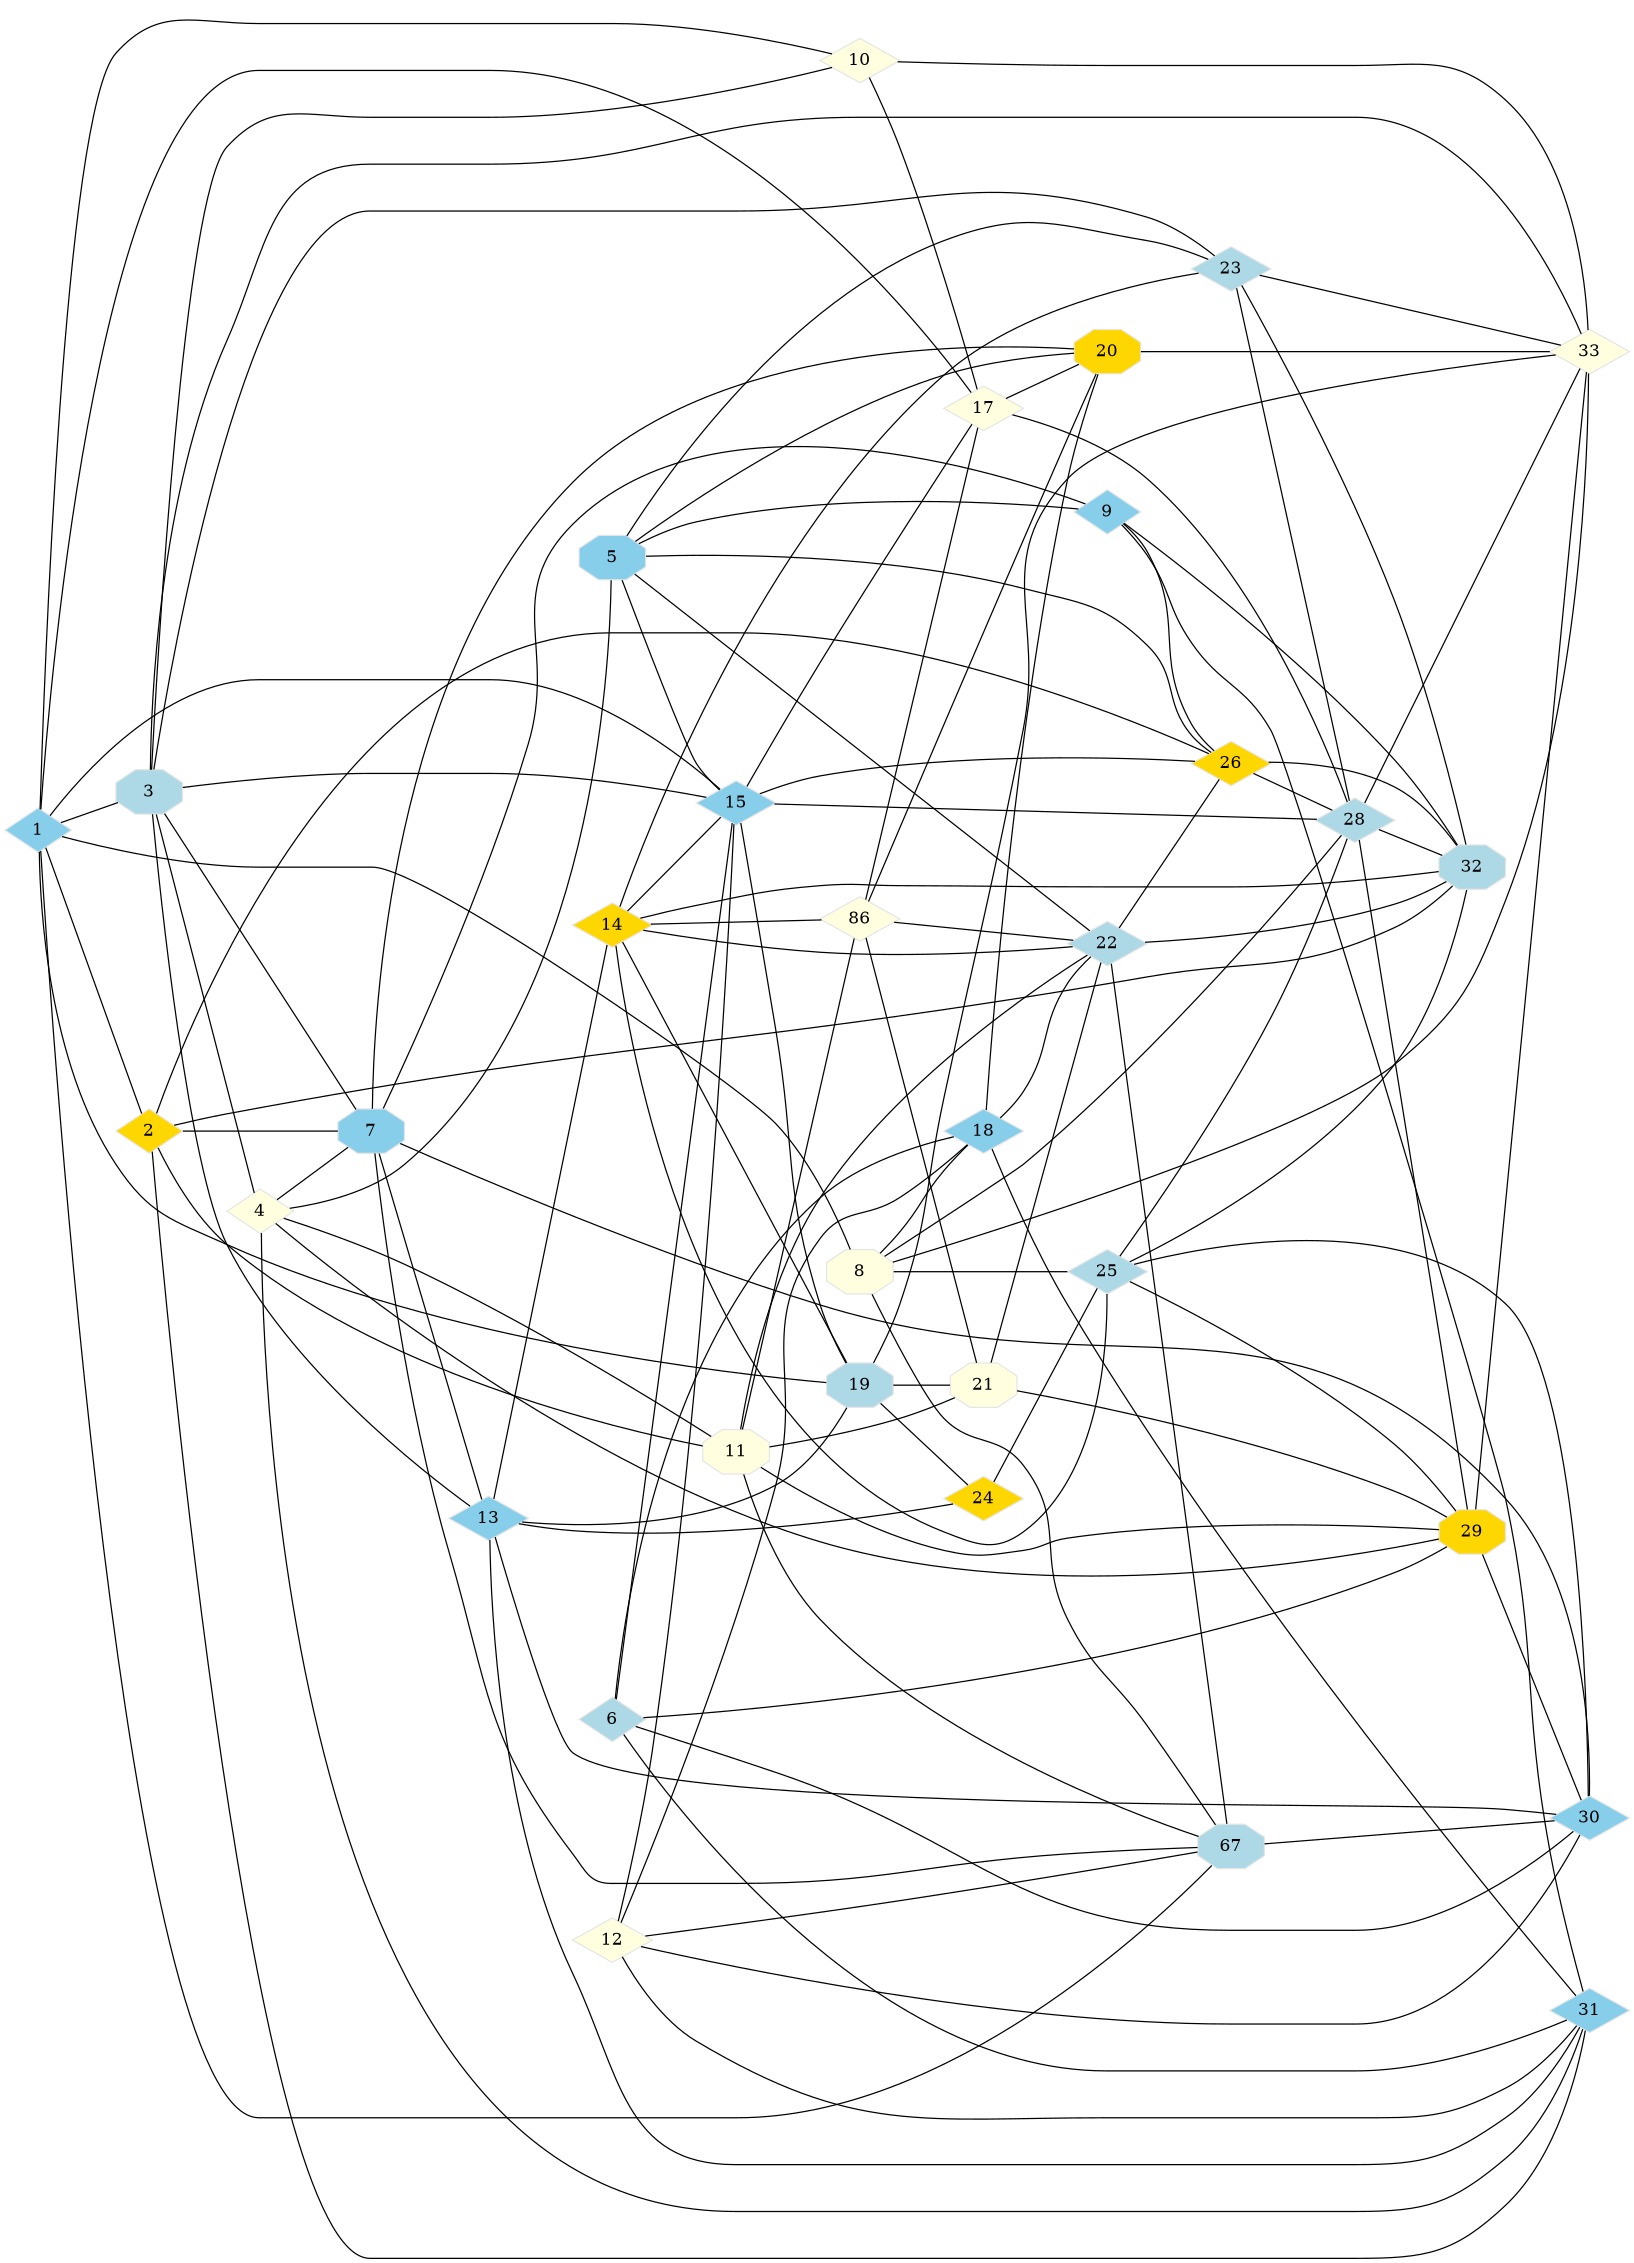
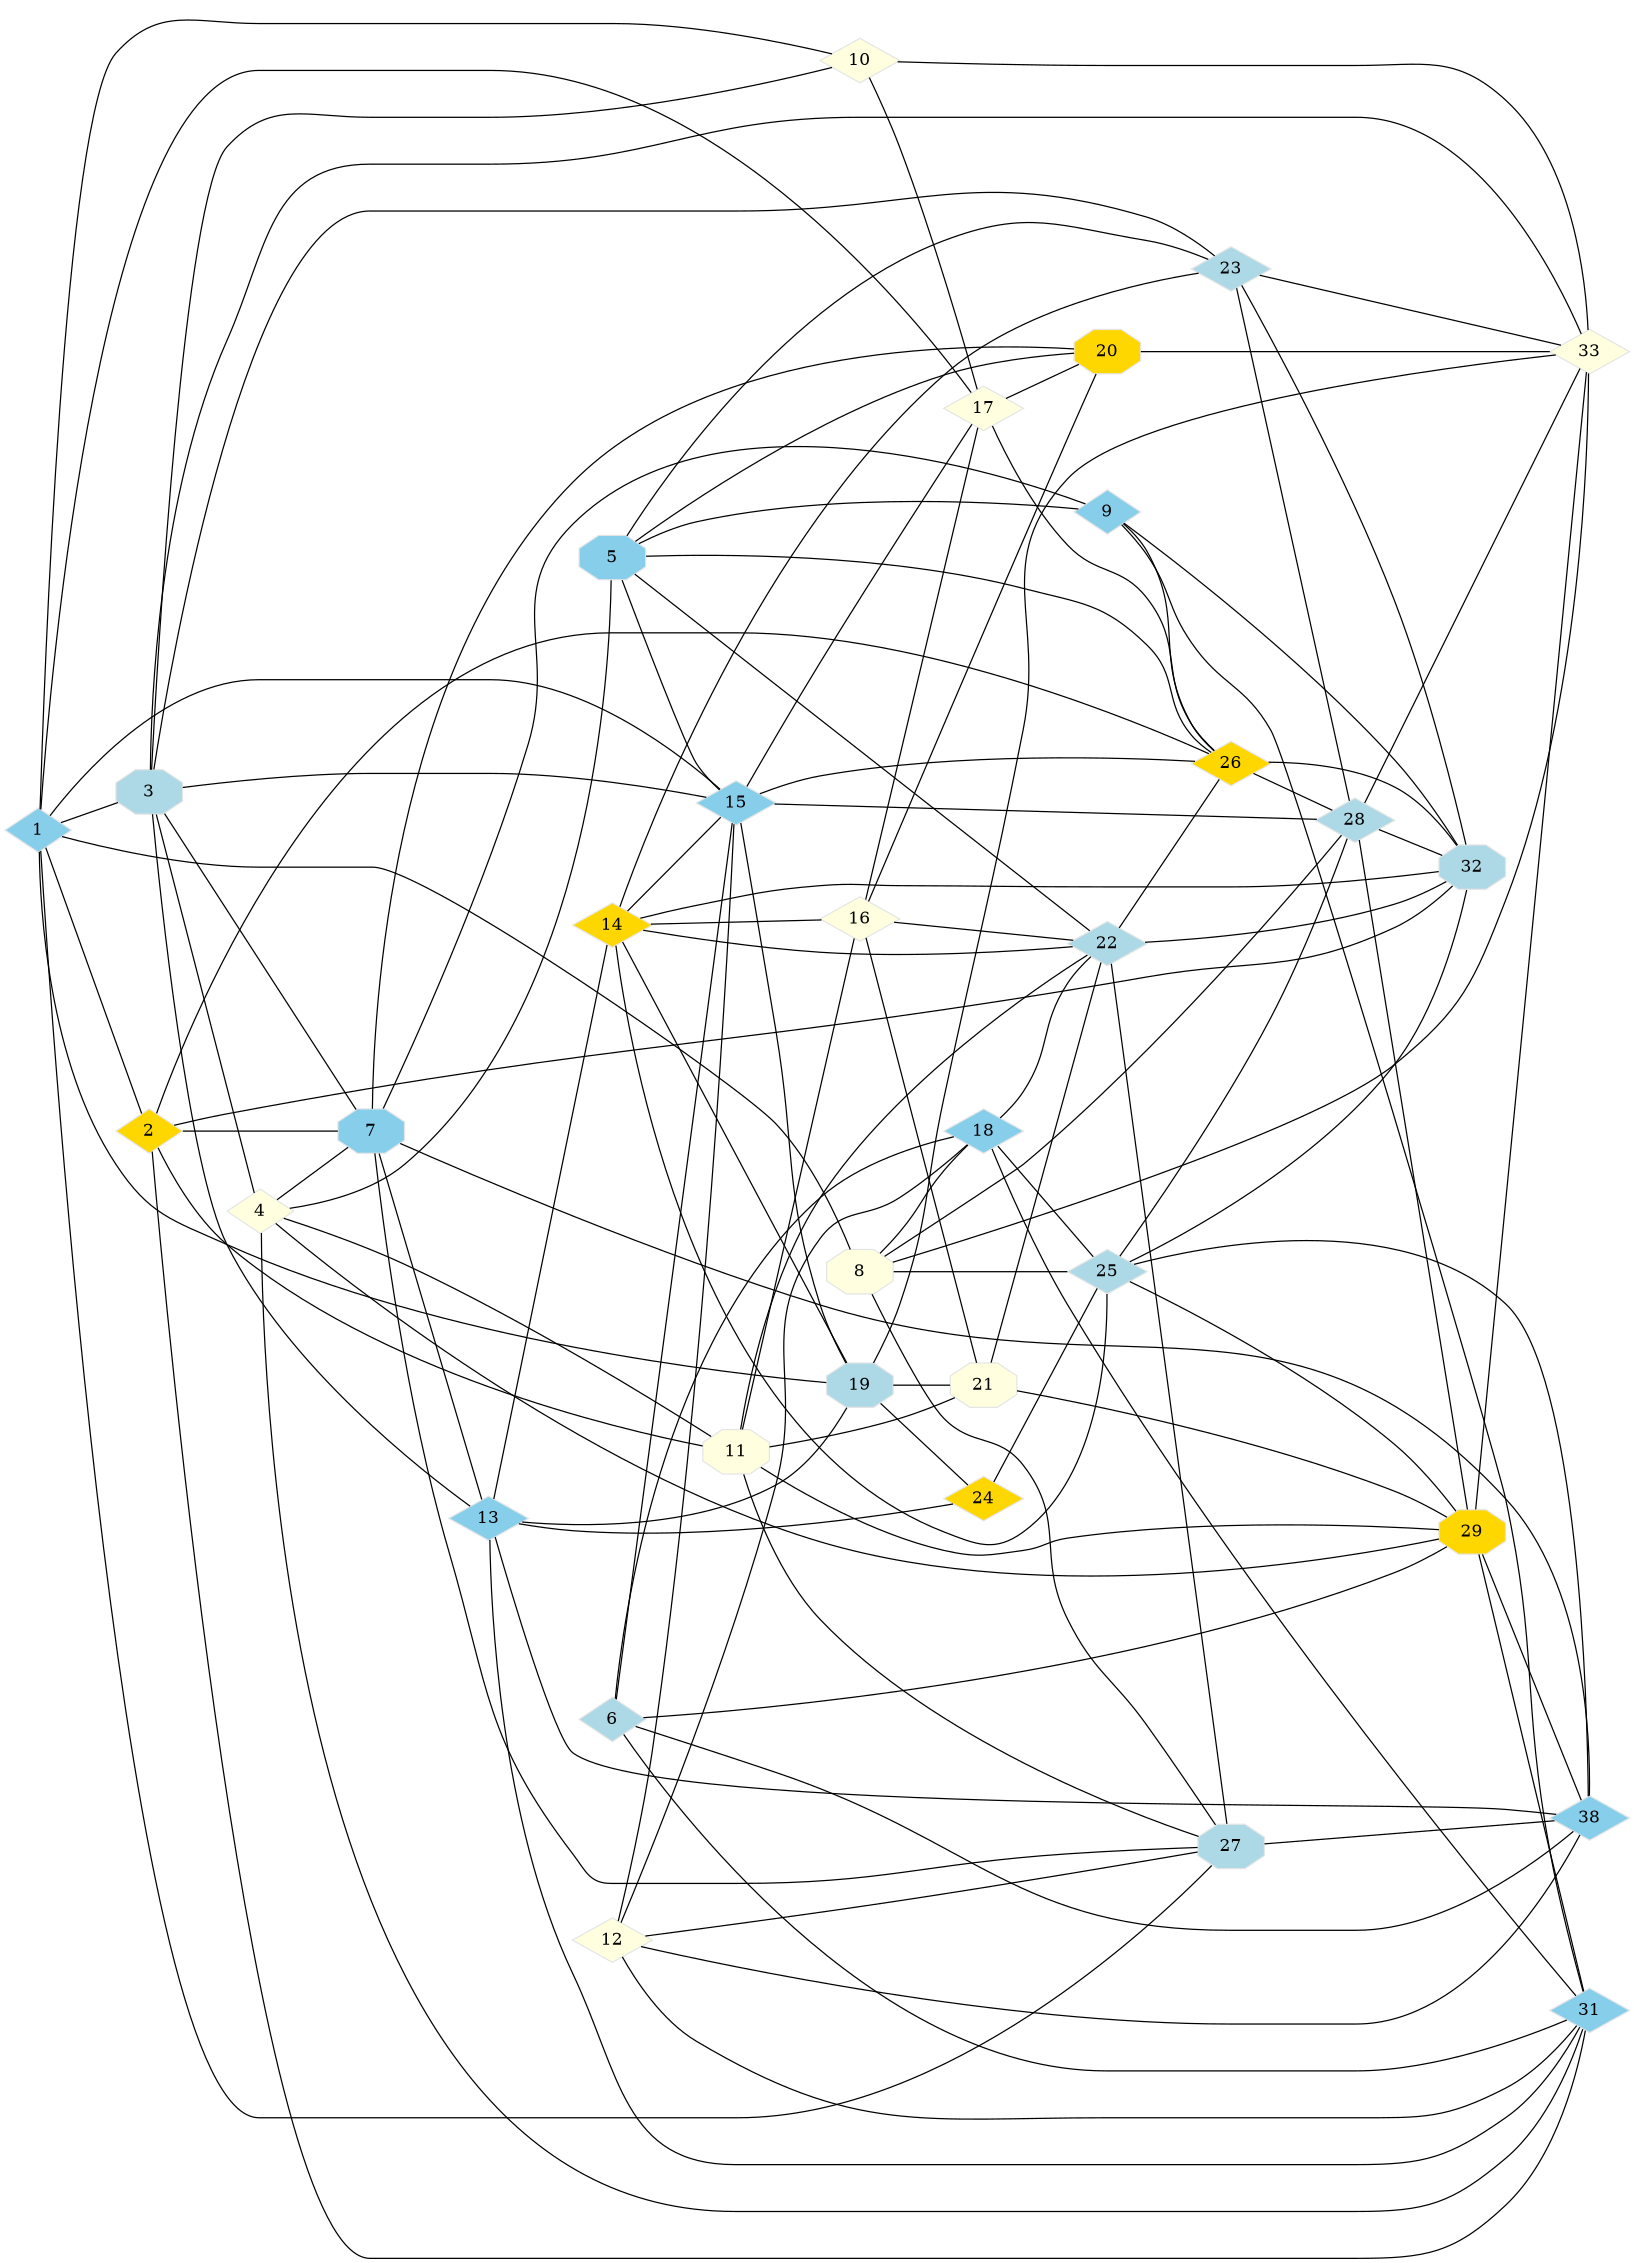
(1225, 566) -> (1121, 577)
(1012, 832) -> (1046, 1201)
(860, 919) -> (860, 919)
none -> (1529, 1762)
(1590, 1818) -> (1590, 1818)
(1231, 1846) -> (1231, 1846)
